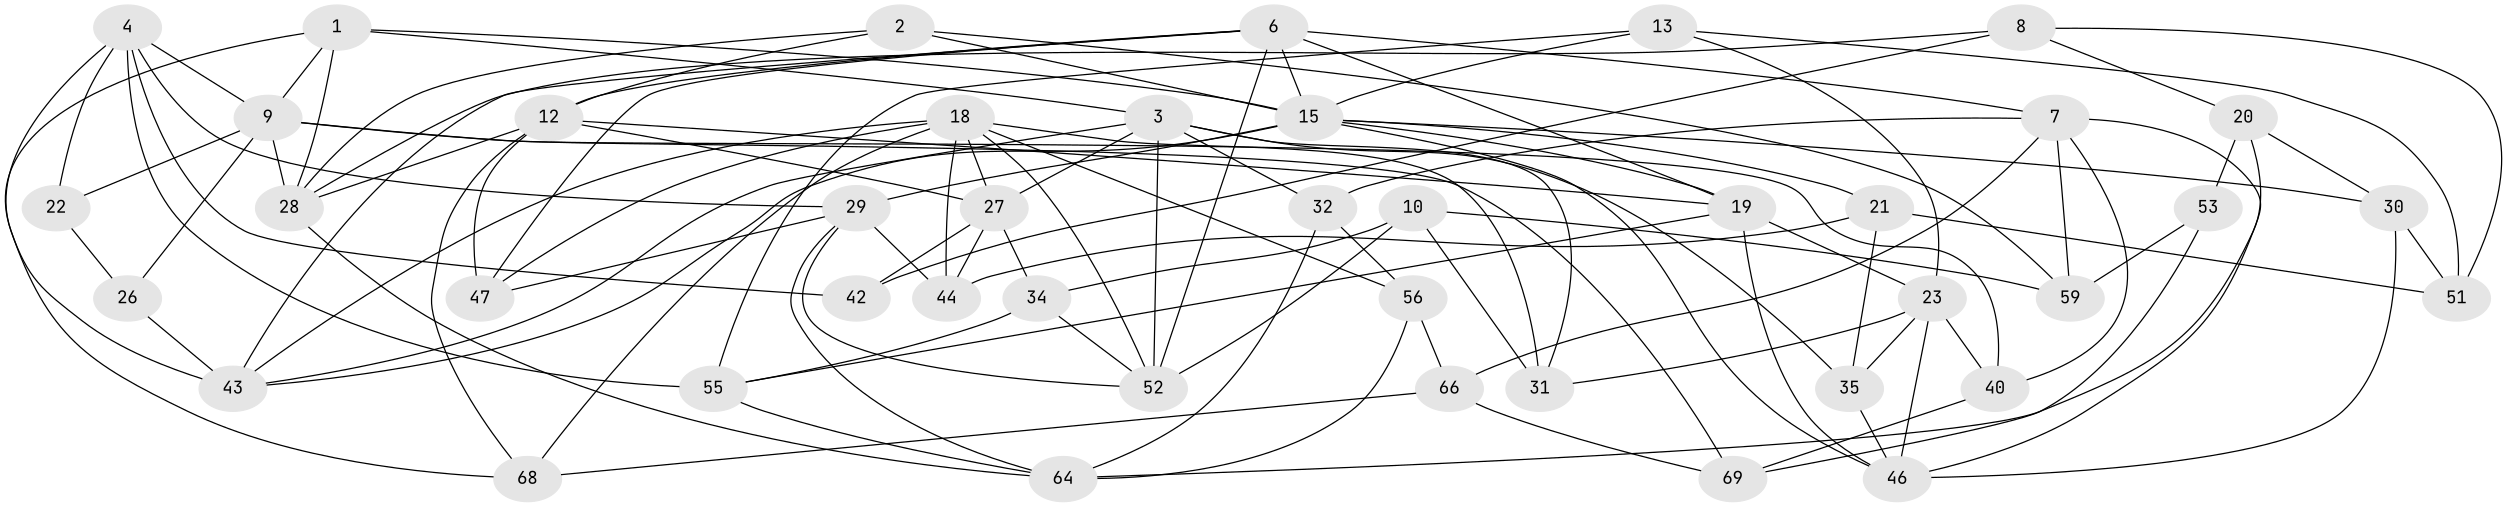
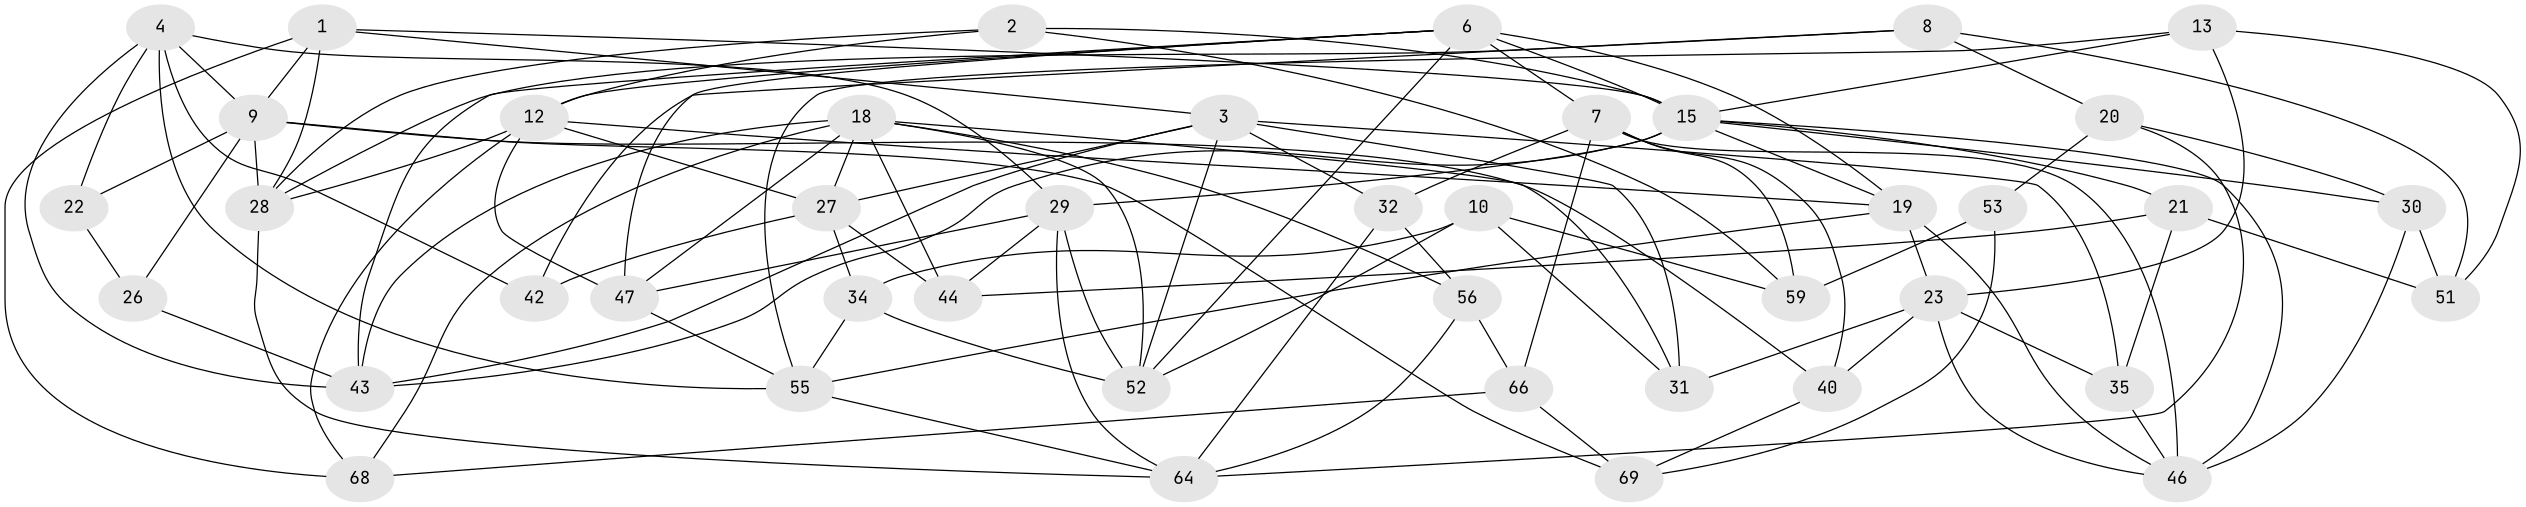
none -> (712, 344)
